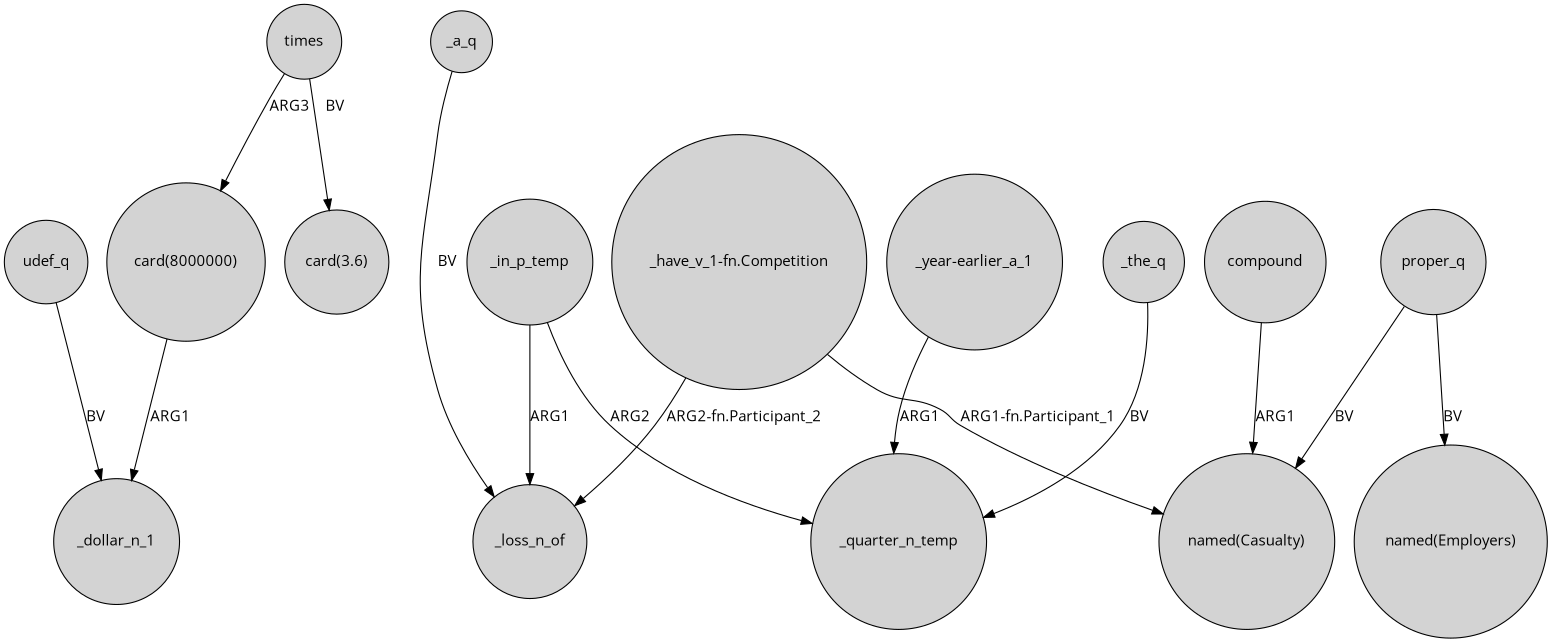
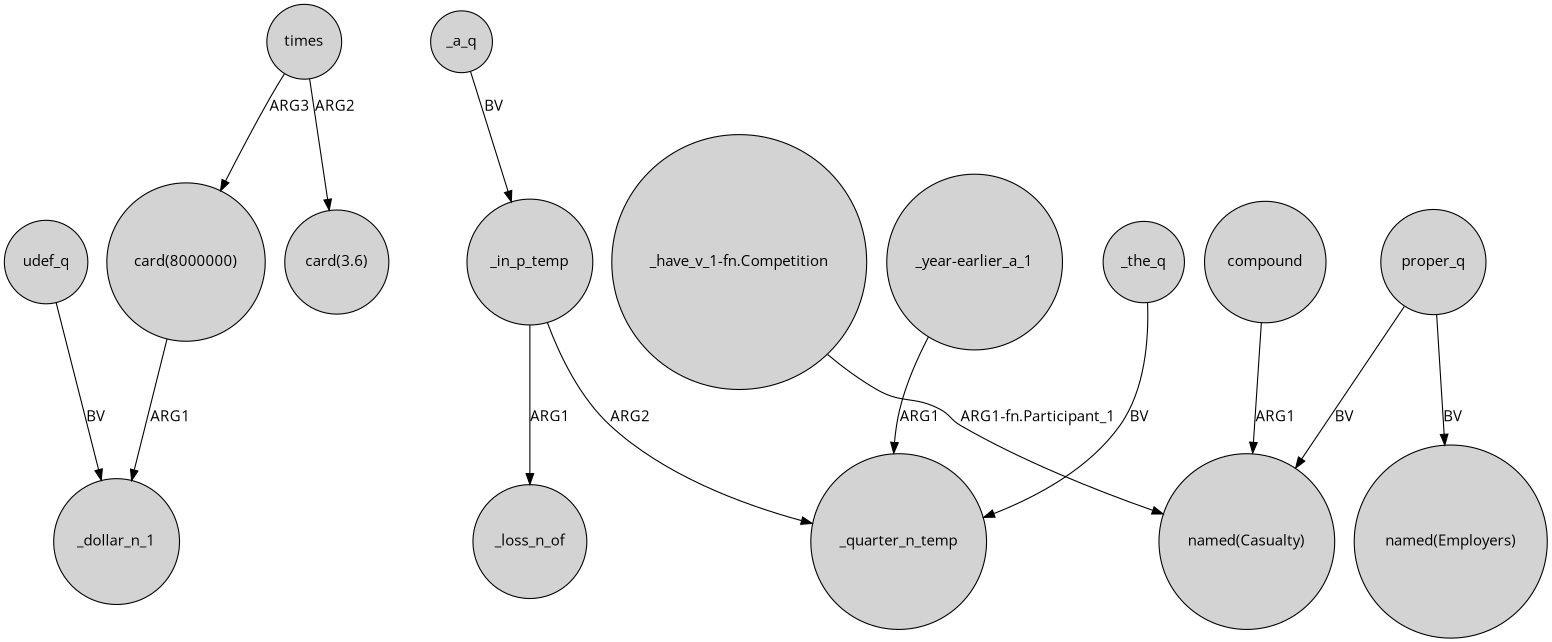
(335, 107) -> (335, 107)
(420, 285) -> (489, 132)
(643, 440) -> none
